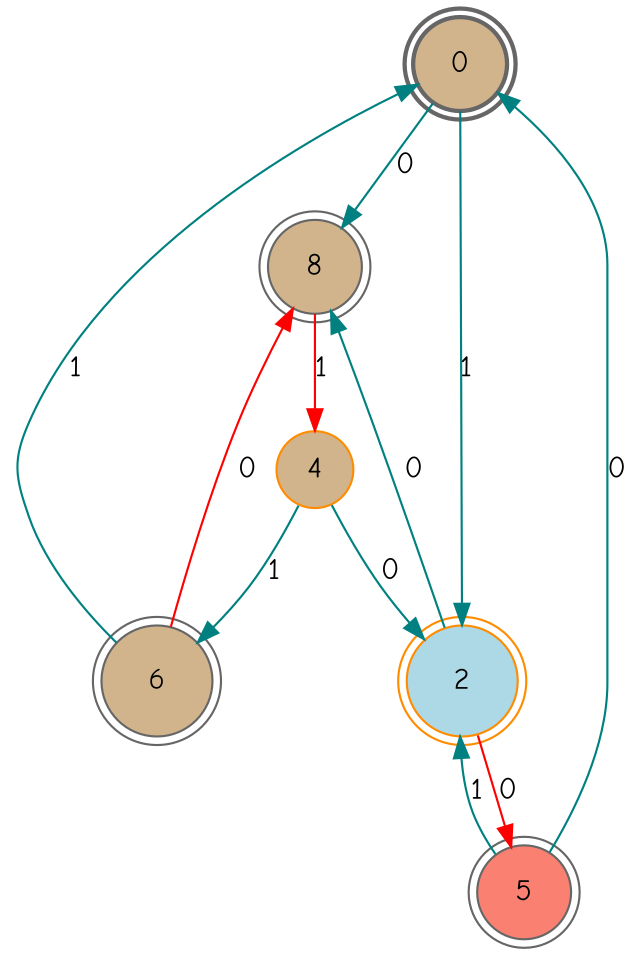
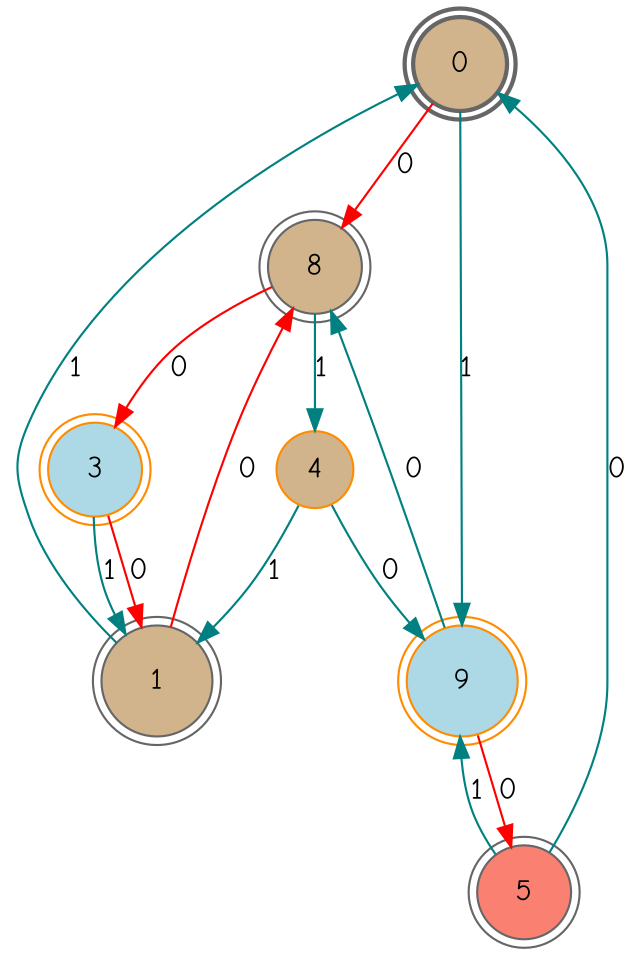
(394, 157) -> (394, 157)
(315, 361) -> (315, 361)
none -> (95, 470)
(157, 681) -> (157, 681)
(462, 681) -> (462, 681)
